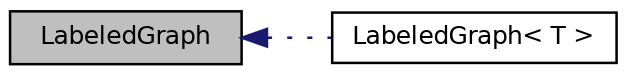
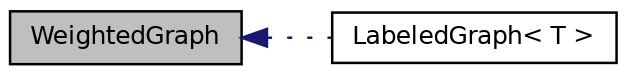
(126, 38) -> (126, 38)
